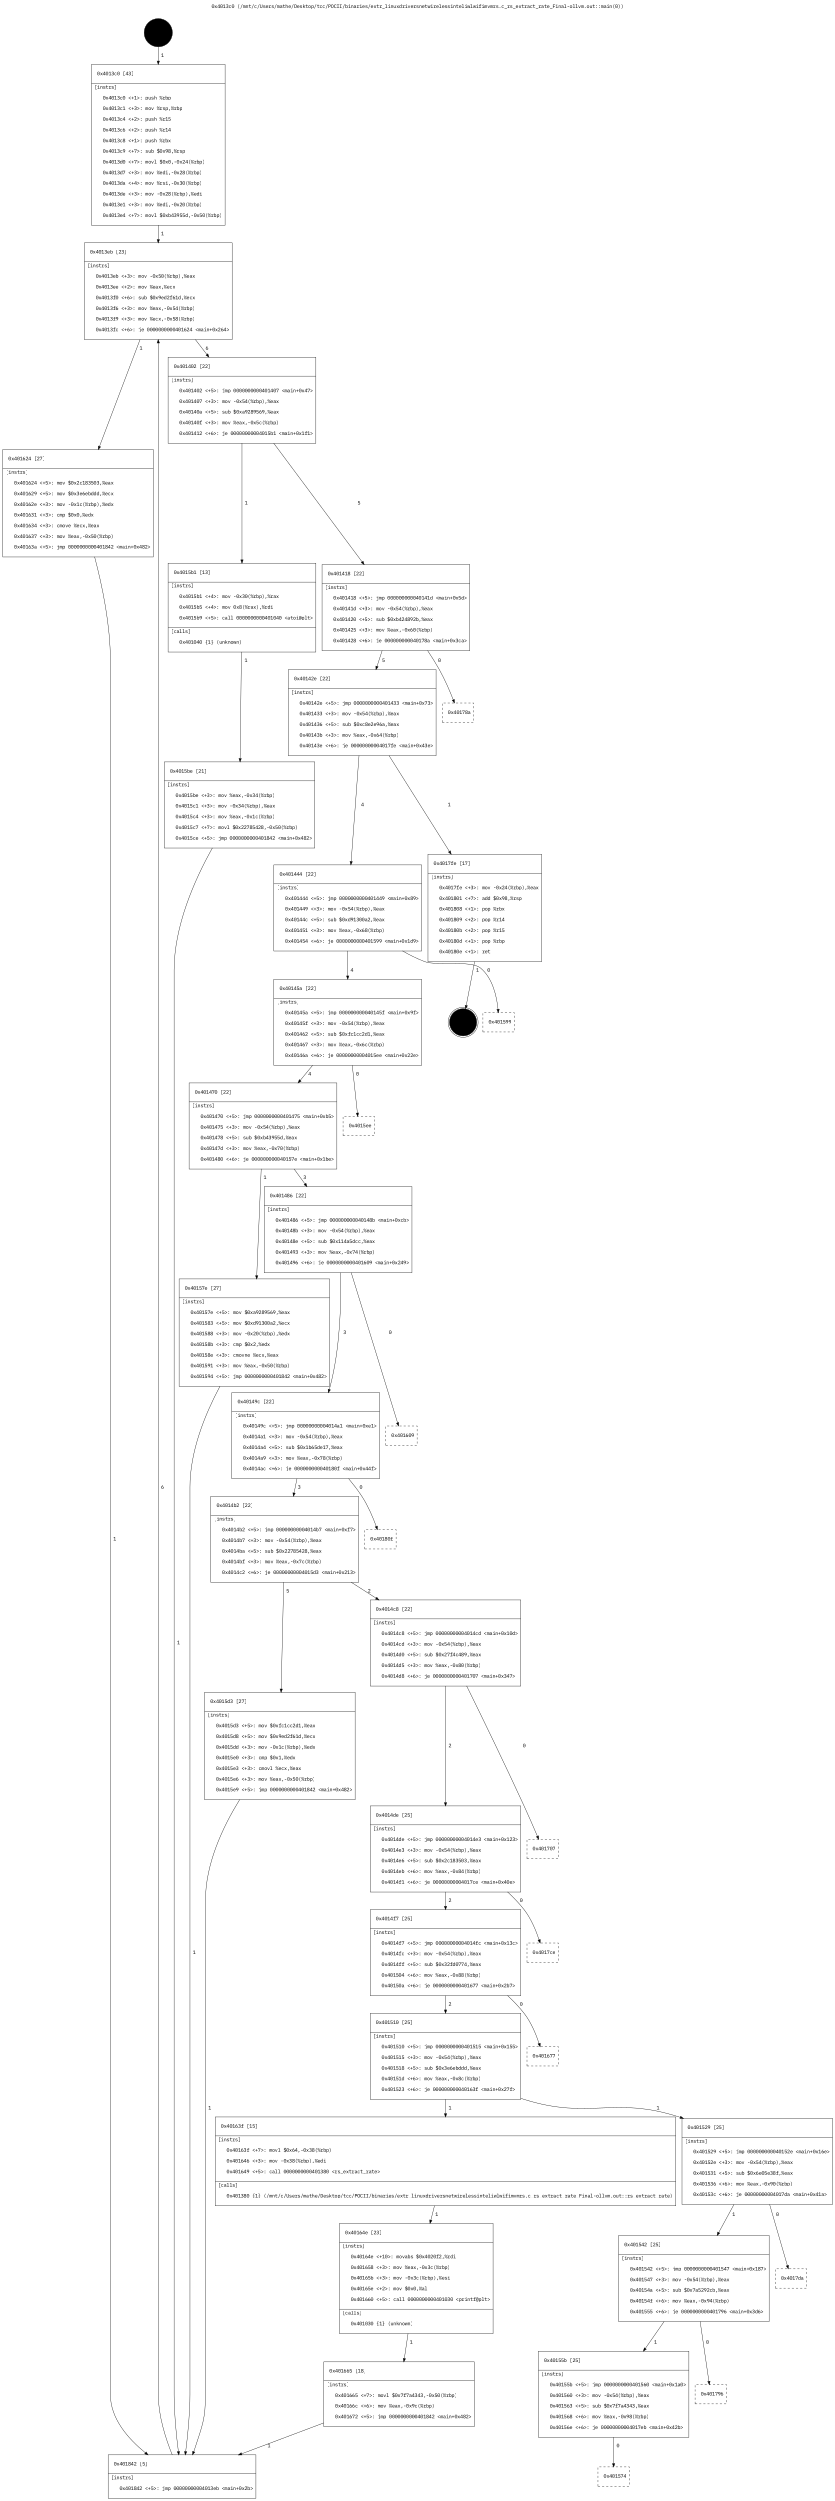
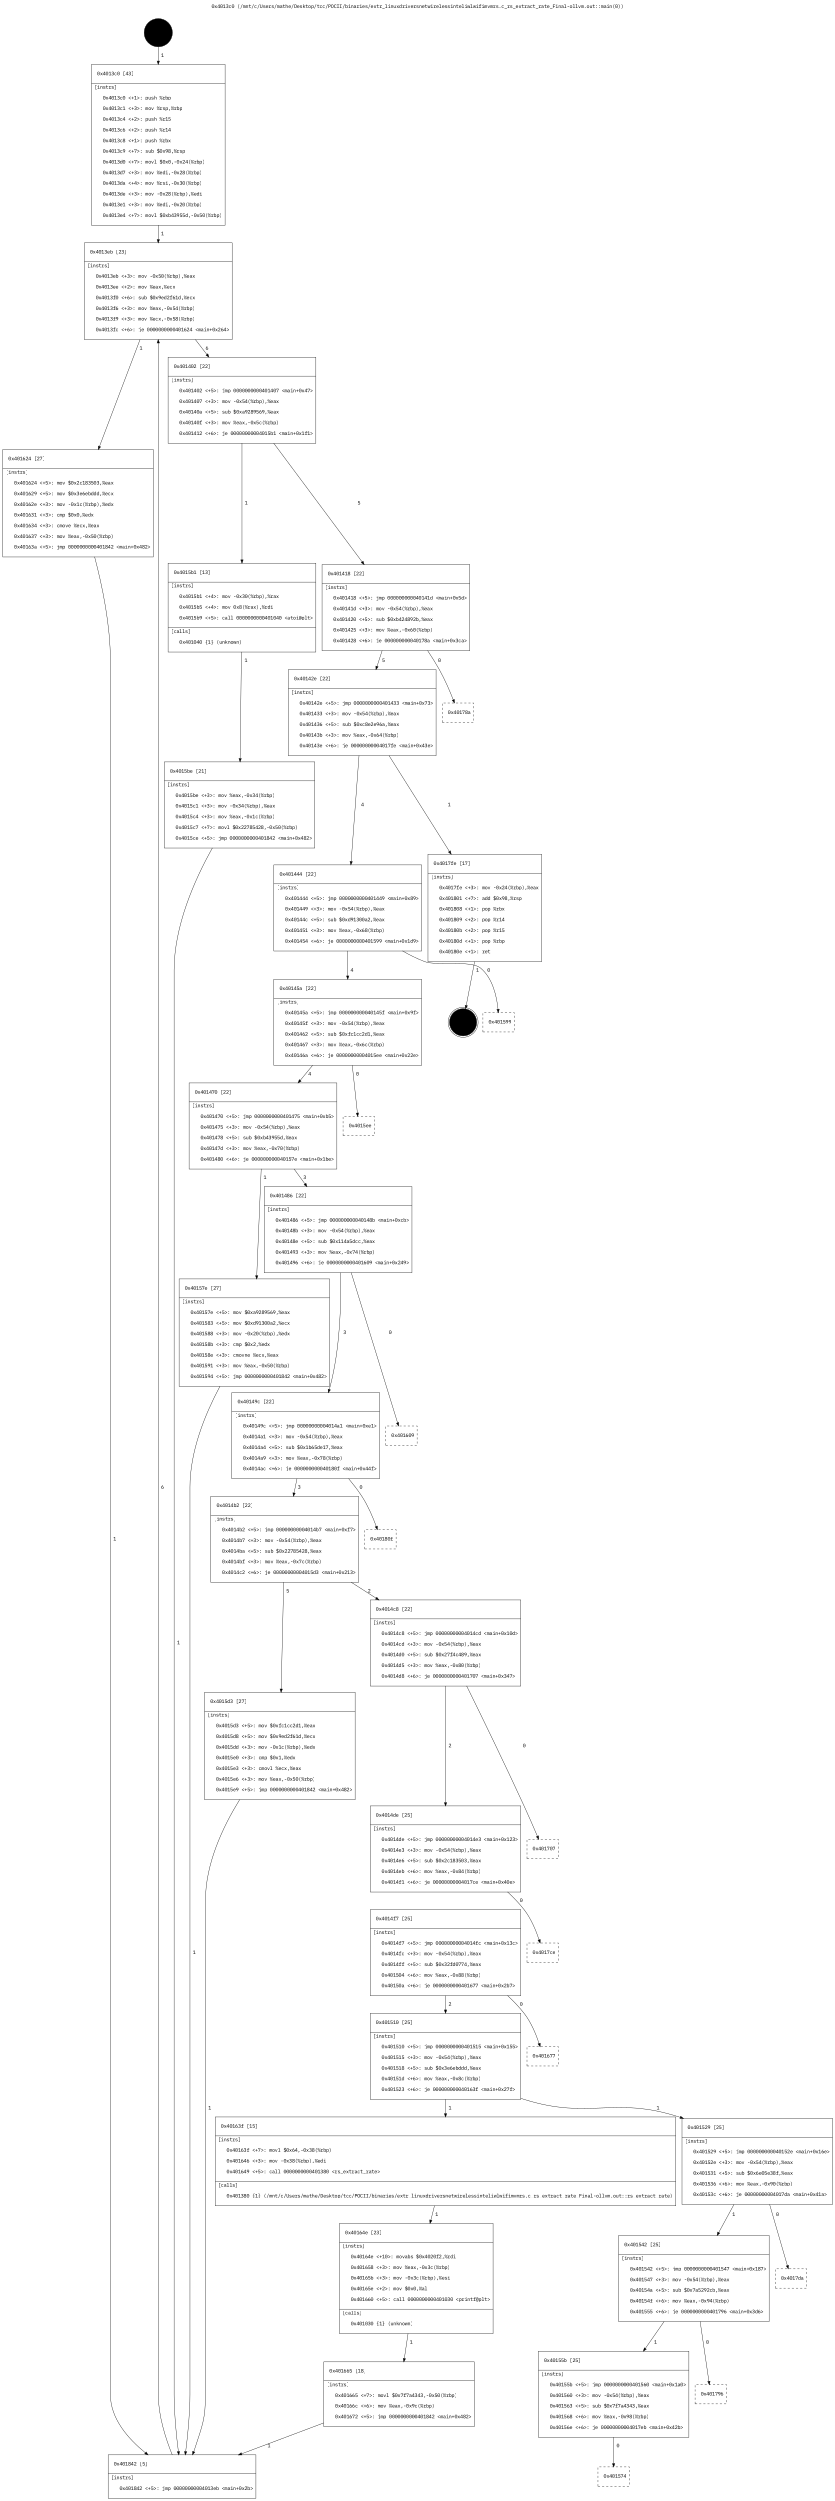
(446, 1899) -> none
